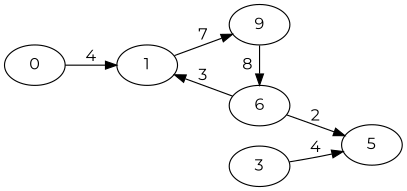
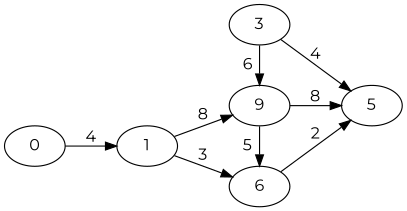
(203, 35) -> (203, 115)
none -> (260, 60)
(248, 65) -> (248, 146)
(209, 87) -> (198, 164)
none -> (310, 106)
